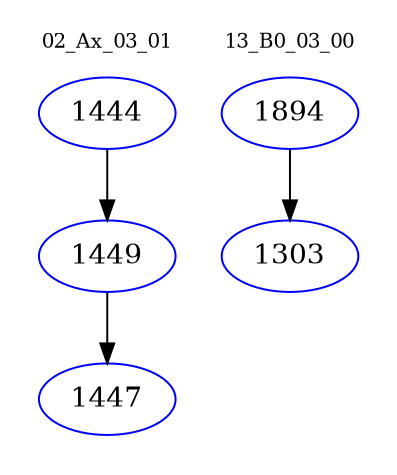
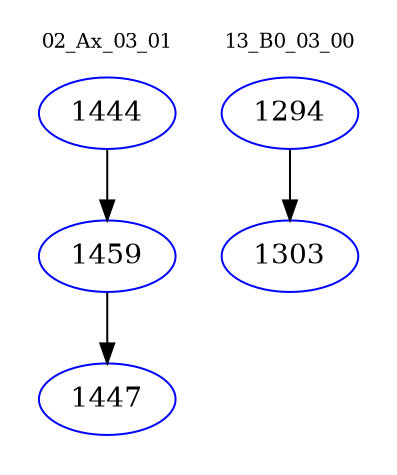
(290, 113) -> (290, 113)
(107, 256) -> (107, 256)
